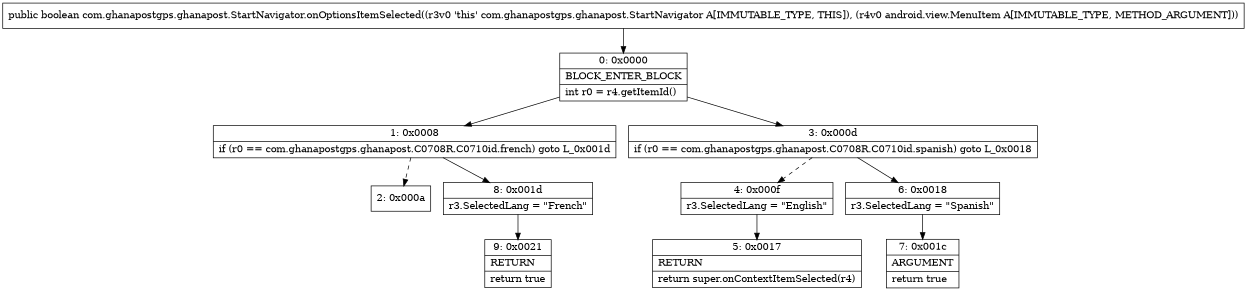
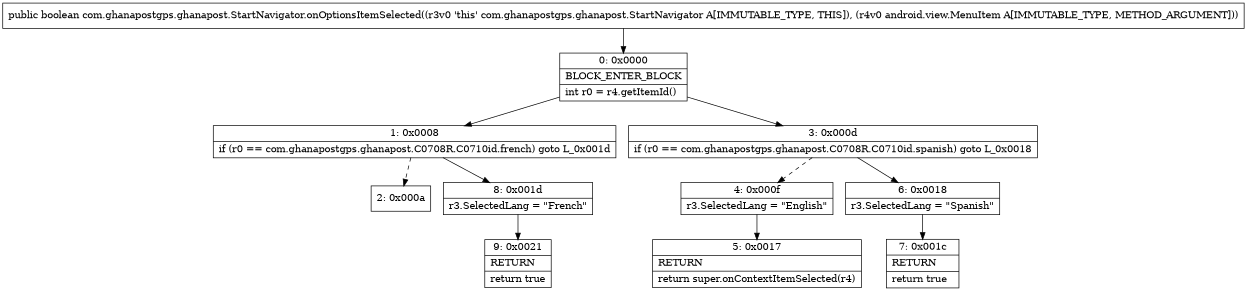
(923, 263) -> (914, 263)
